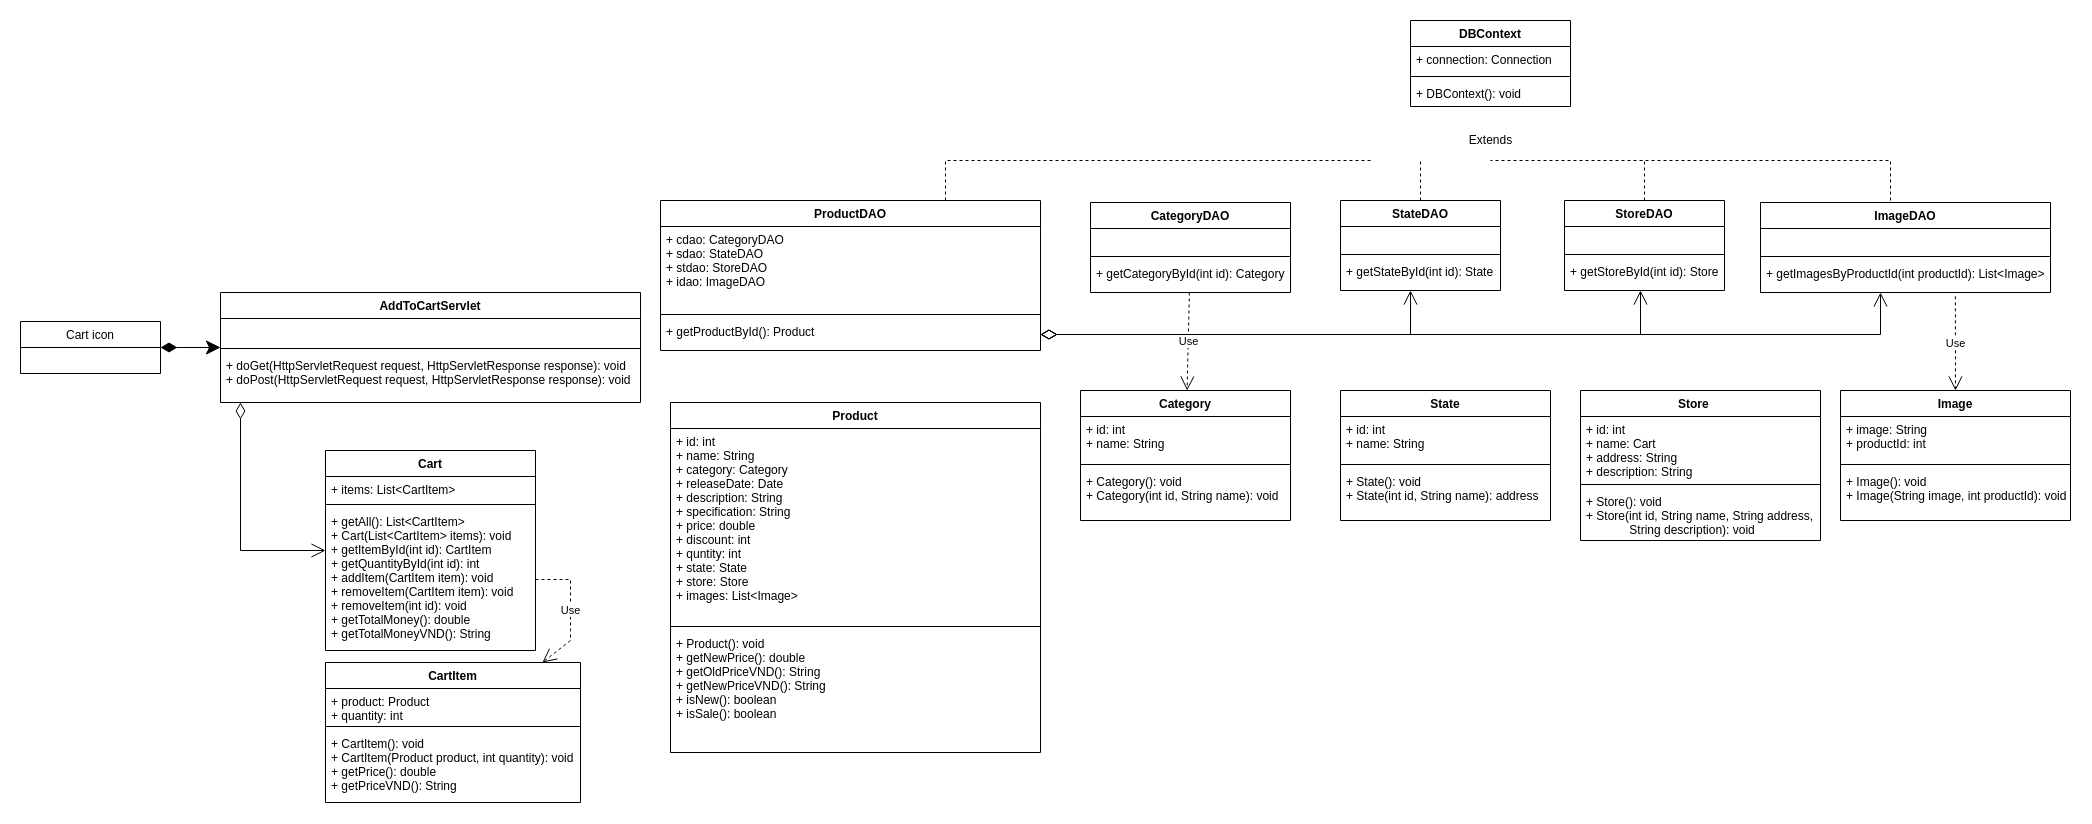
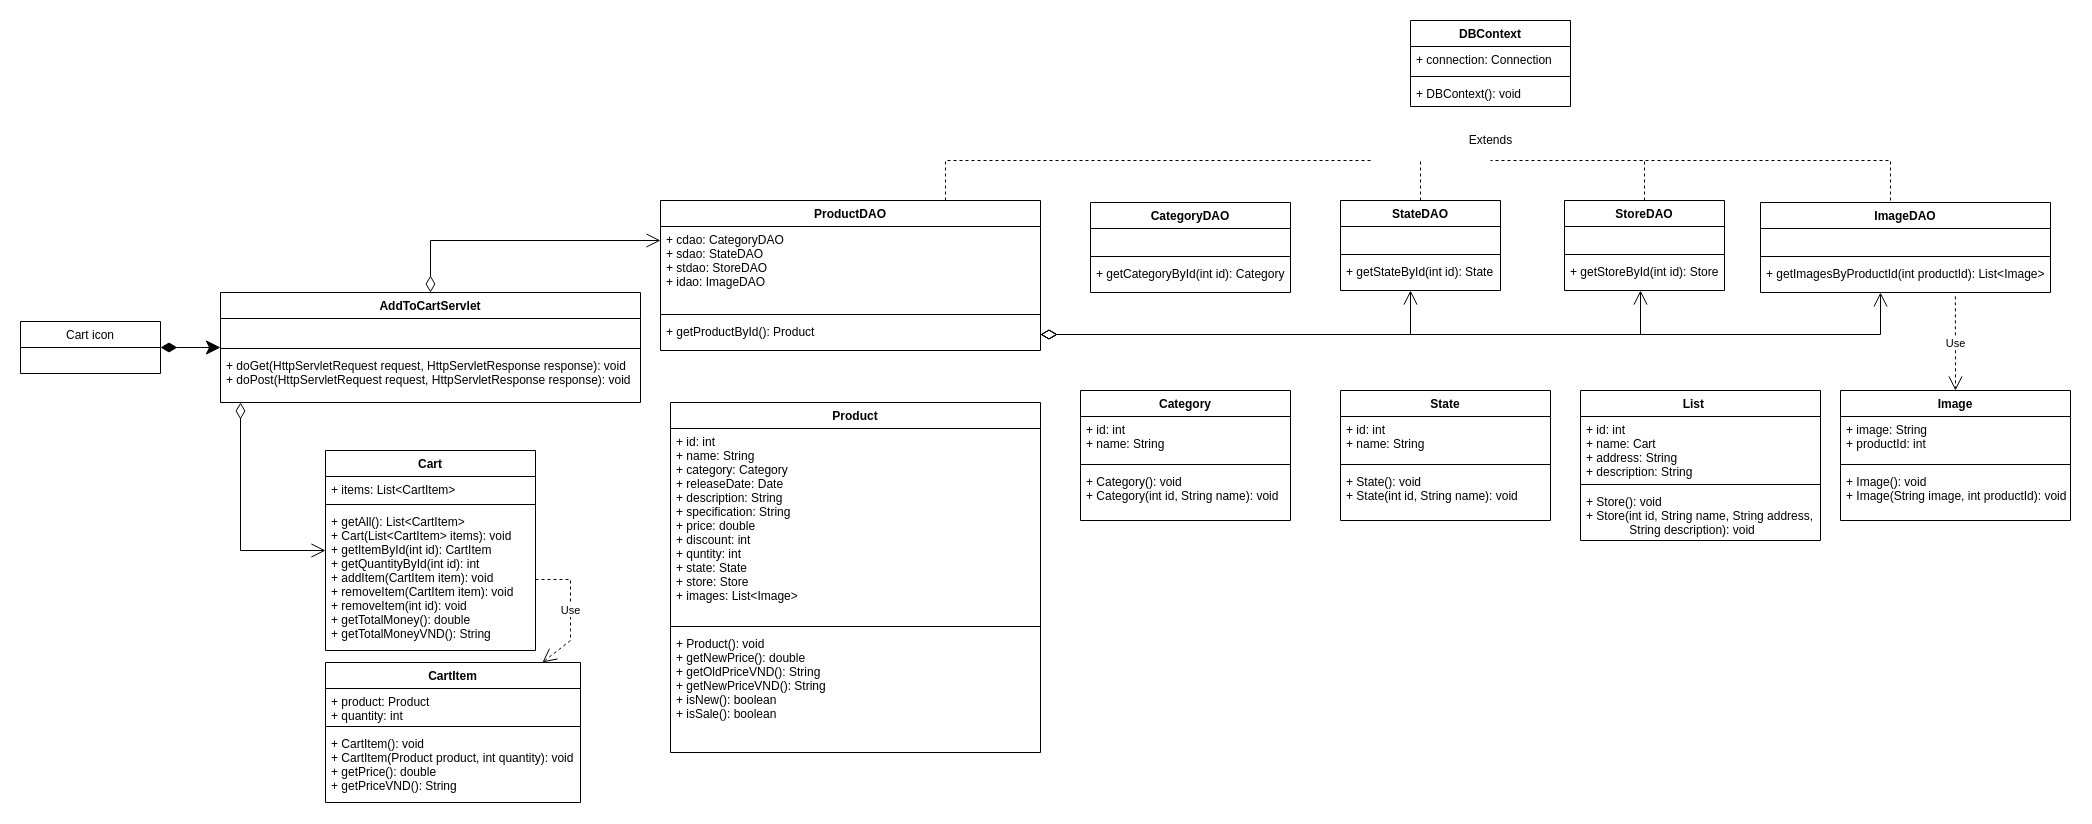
none -> (526, 241)
(1188, 341) -> none
(1700, 404) -> (1700, 404)
(1390, 482) -> (1390, 482)
